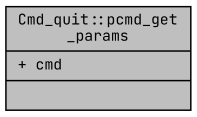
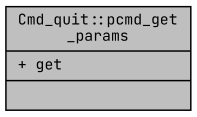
(41, 65) -> (41, 65)
